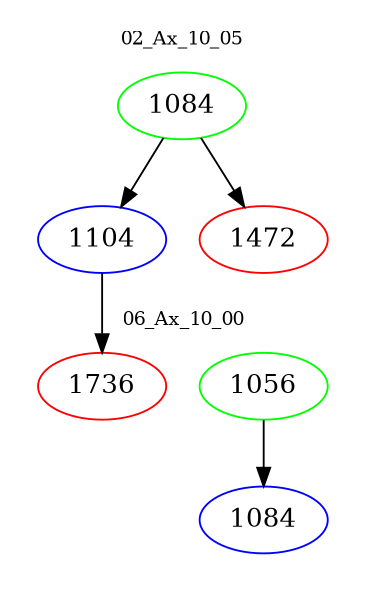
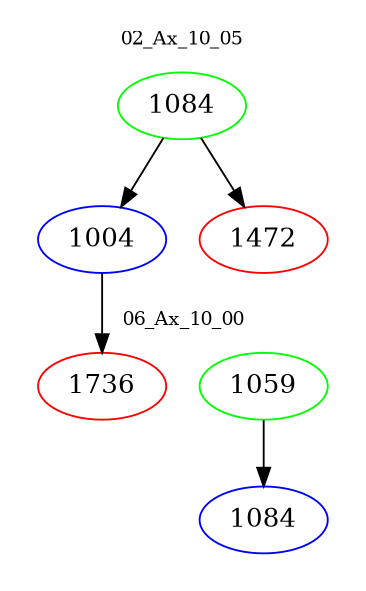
(102, 240) -> (102, 240)
(264, 386) -> (264, 386)
